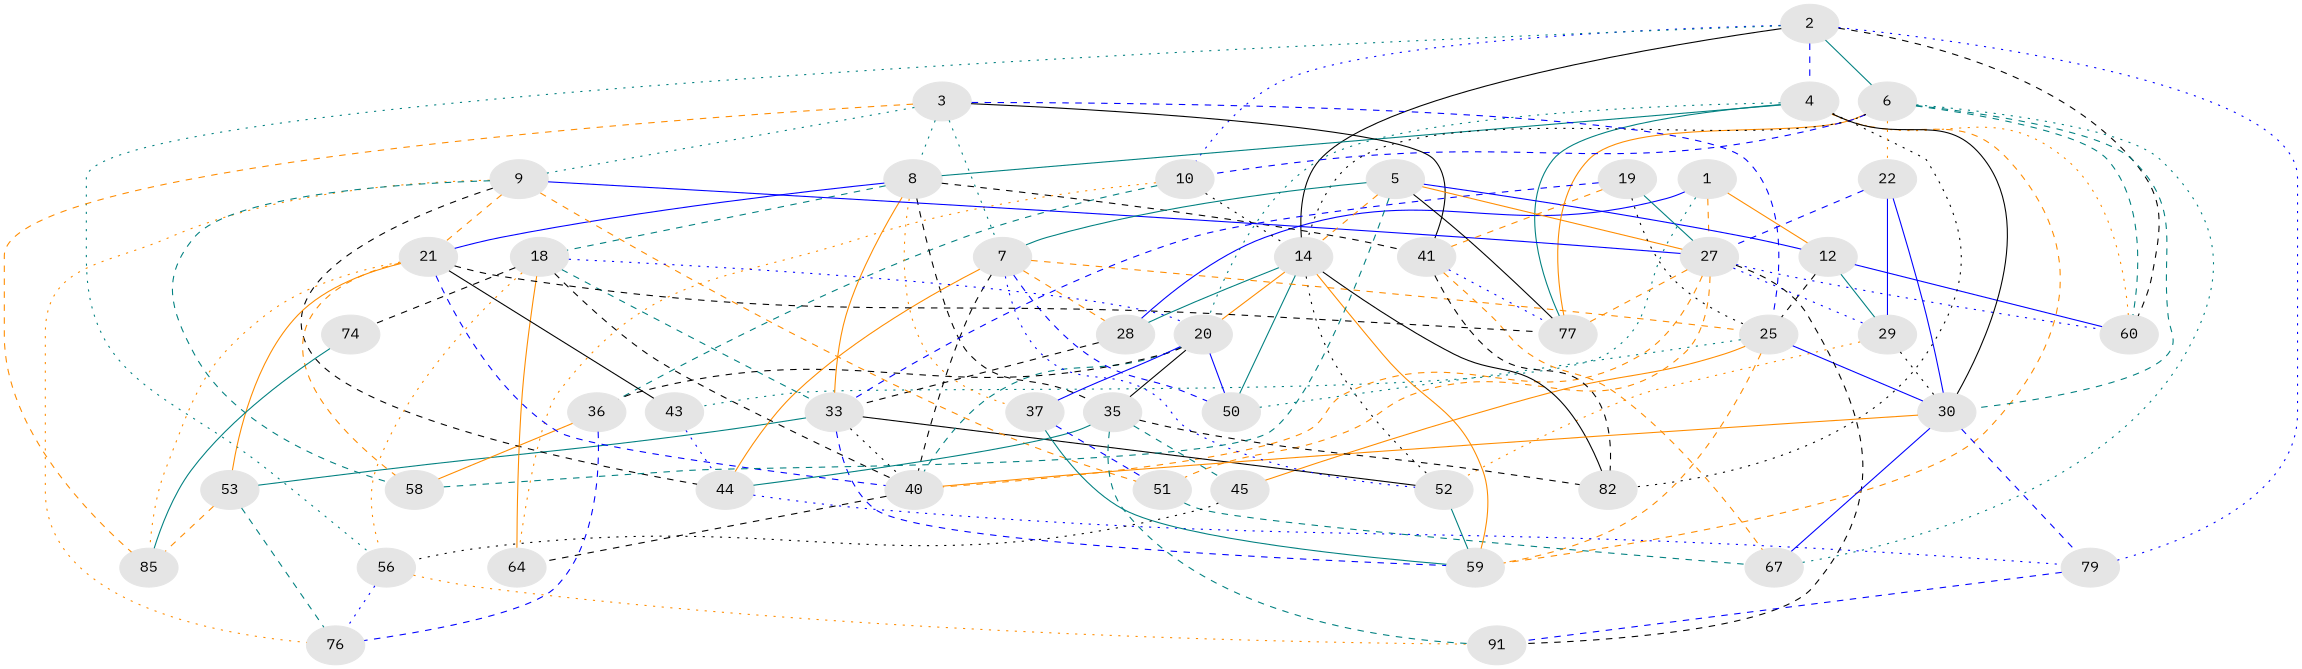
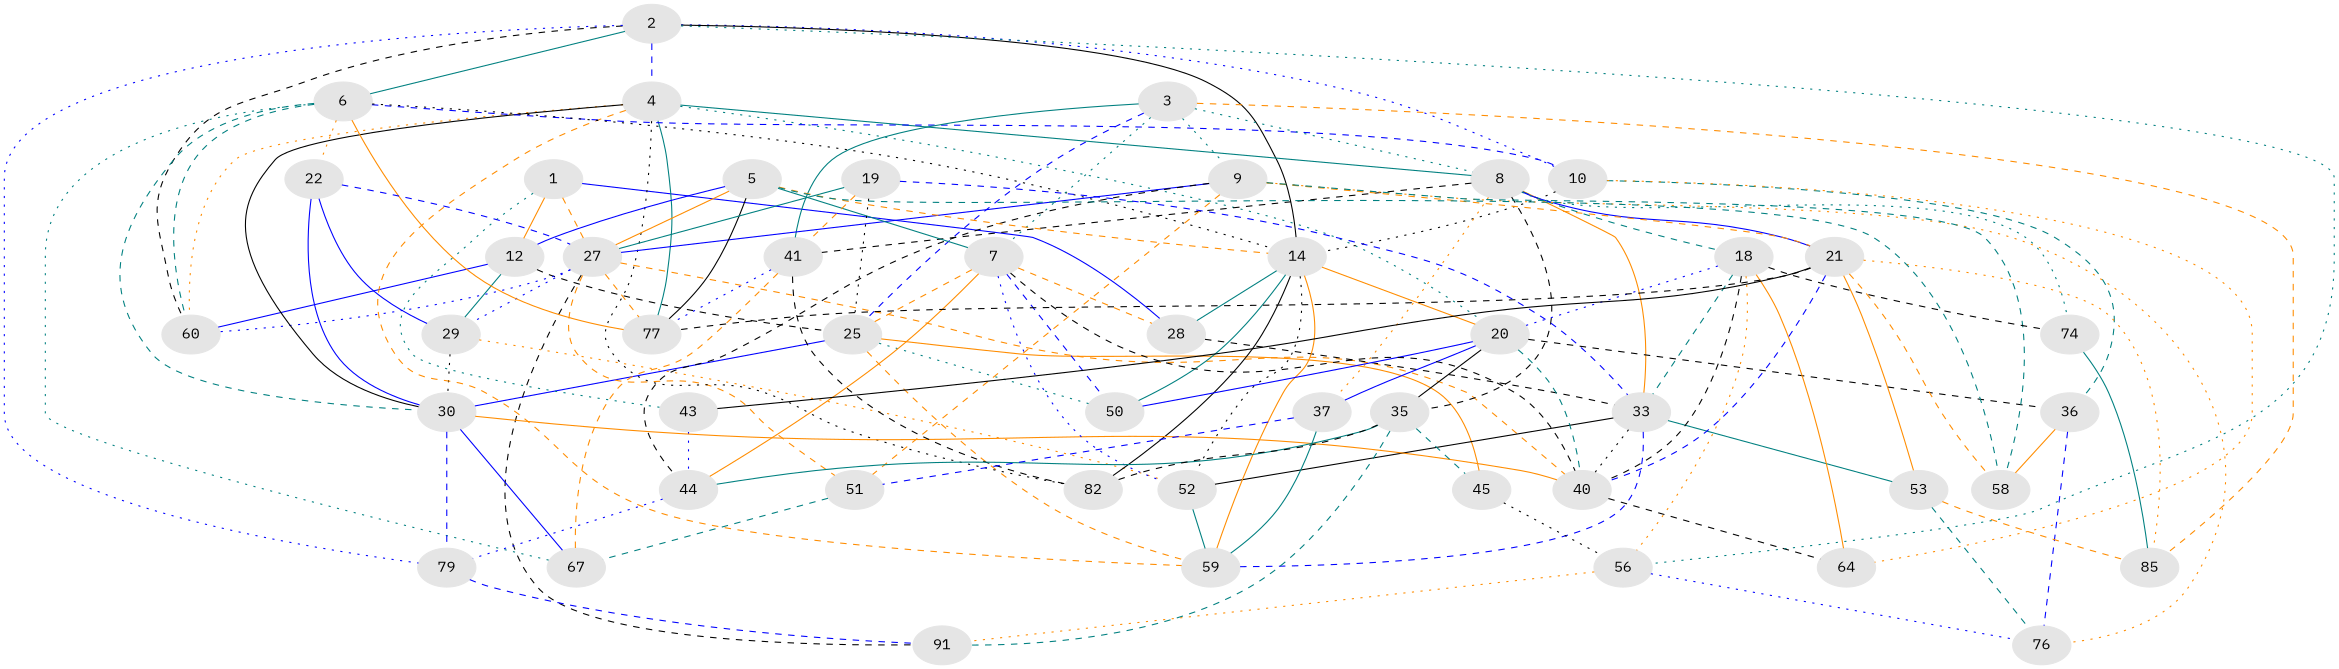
(1246, 122) -> (979, 119)
none -> (1865, 205)
